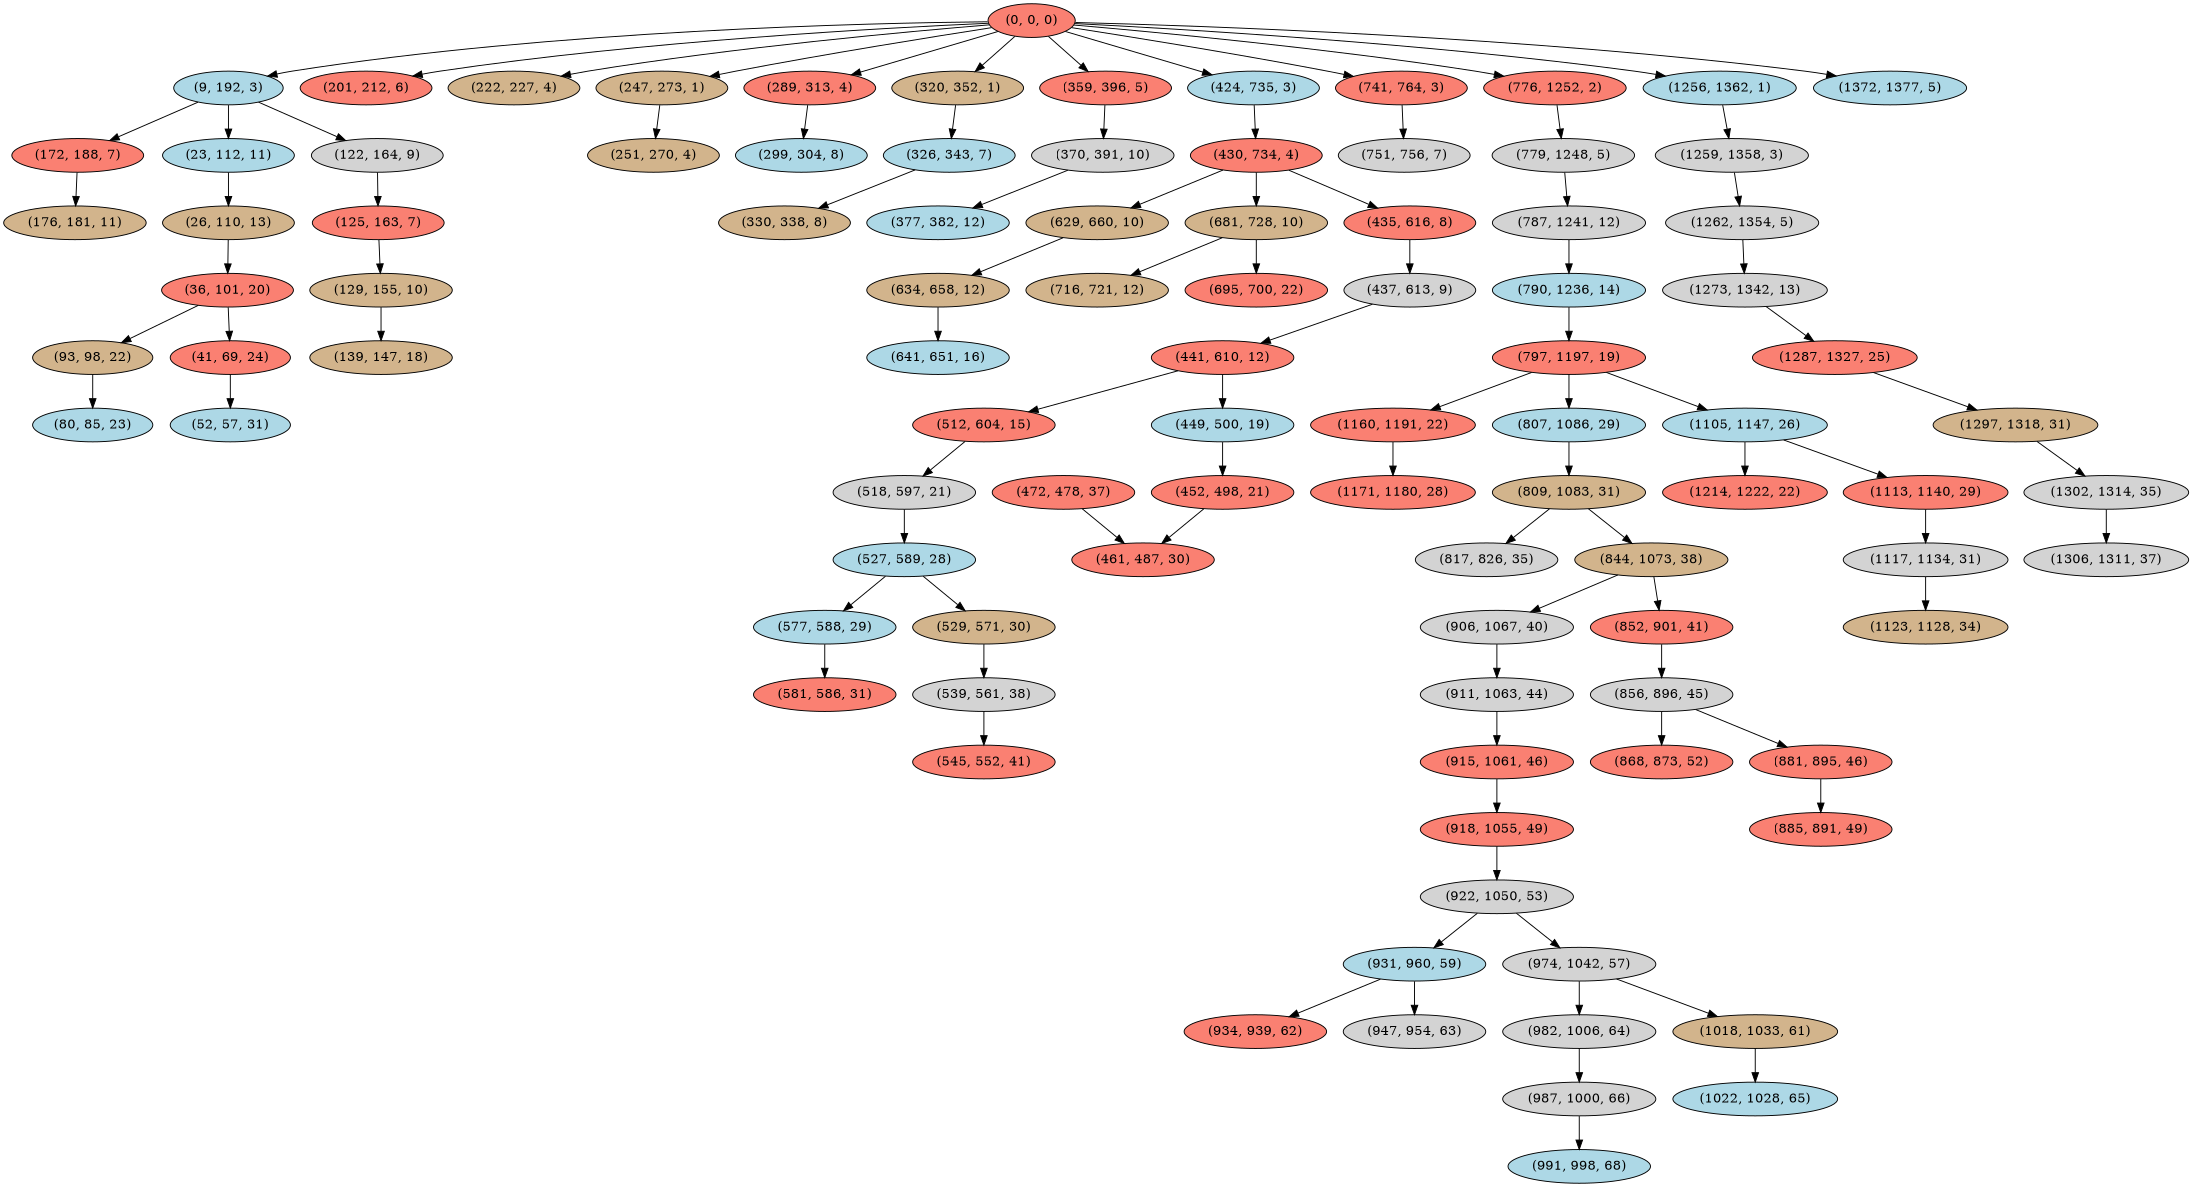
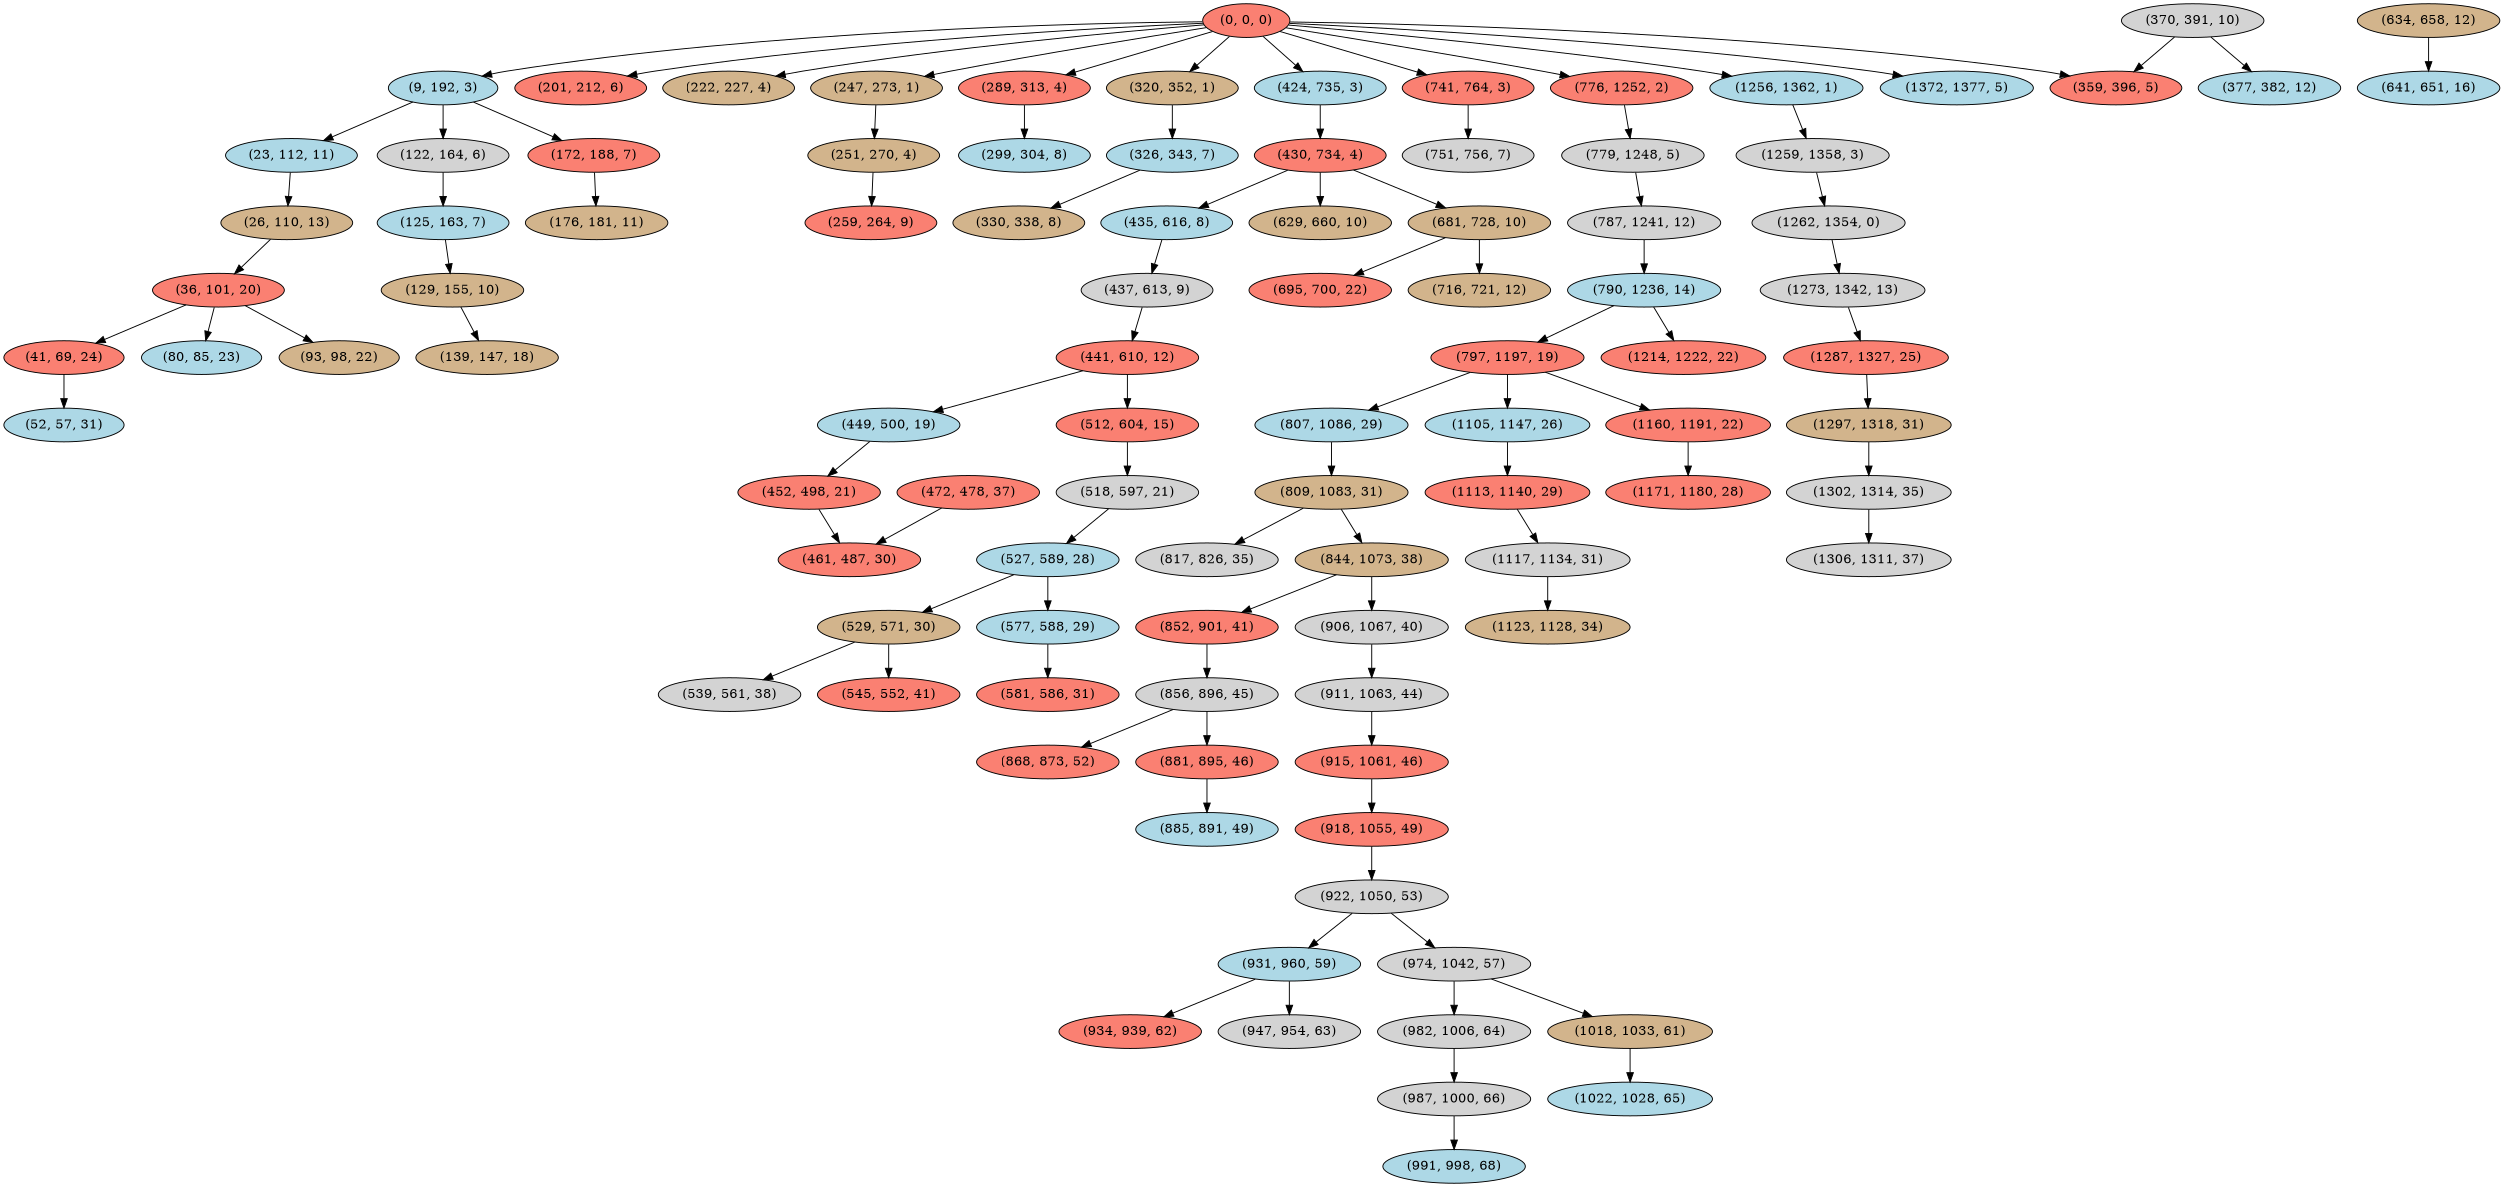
(1104, 117) -> (2158, 51)
(377, 155) -> (443, 155)
(378, 223) -> (443, 223)
none -> (871, 223)
(1410, 223) -> (1167, 223)
(1742, 223) -> (1829, 223)
(1022, 255) -> none
(93, 387) -> (211, 319)
(1745, 454) -> (1661, 320)
(984, 724) -> (889, 656)
(1821, 829) -> (1207, 829)
